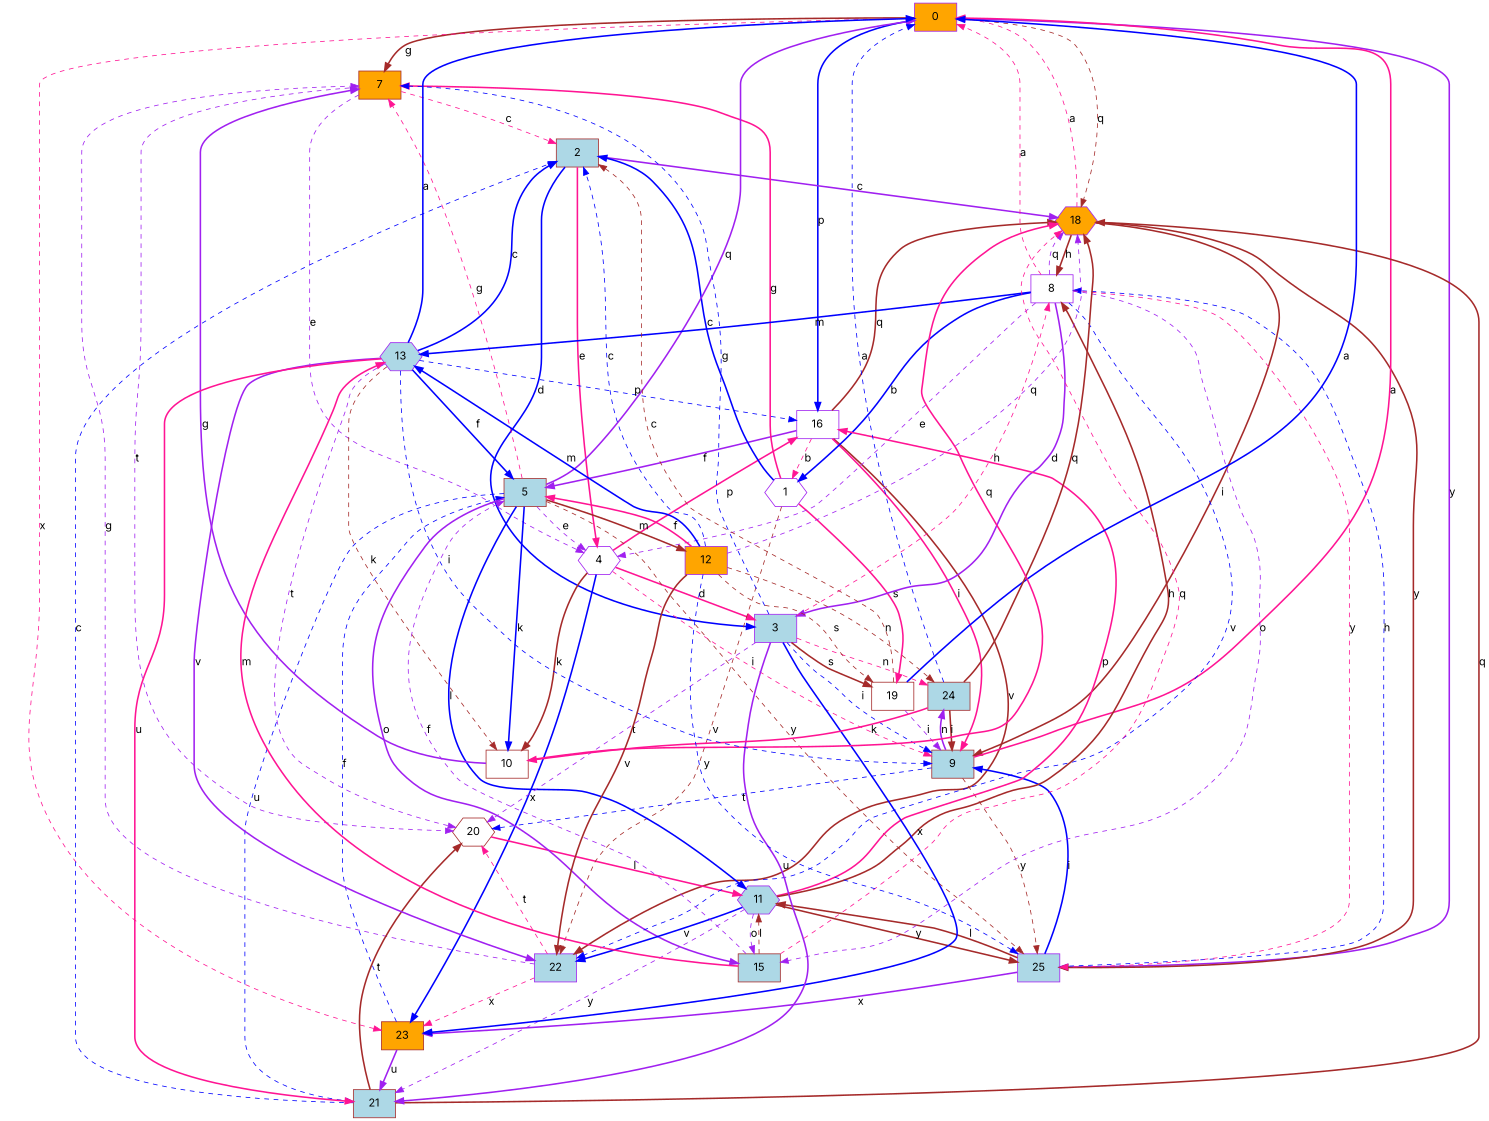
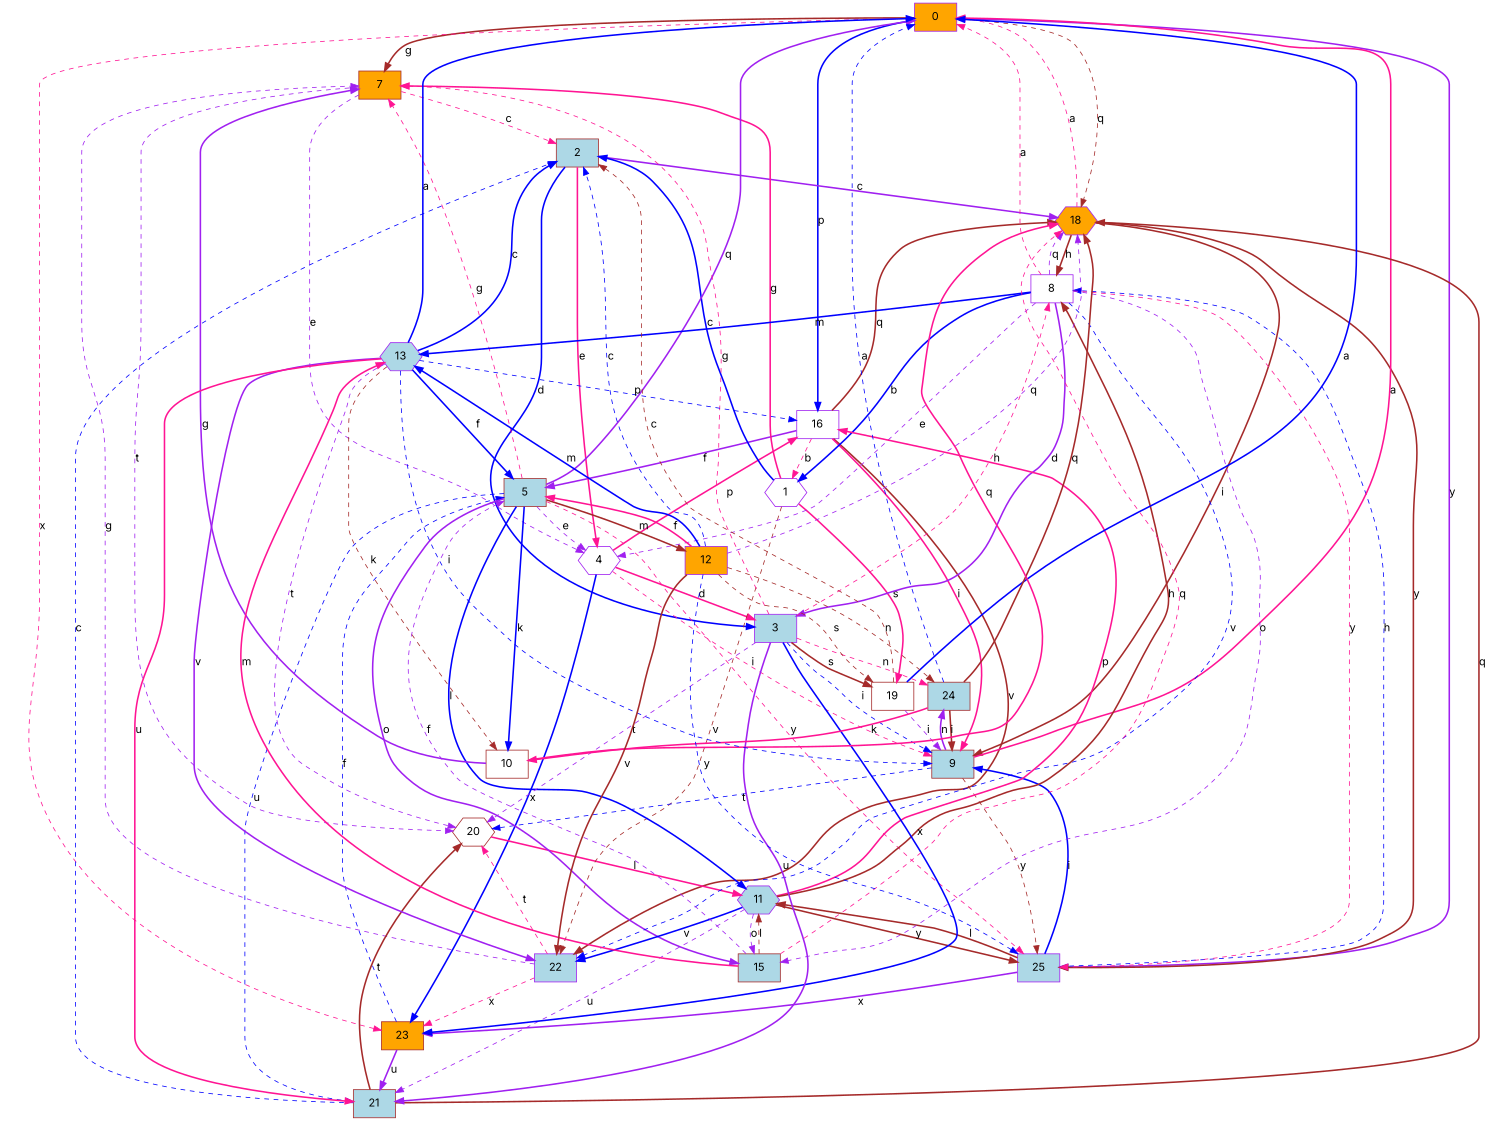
(708, 255) -> (708, 255)
(555, 658) -> none
(780, 724) -> (780, 724)
(590, 1002) -> (590, 1002)
